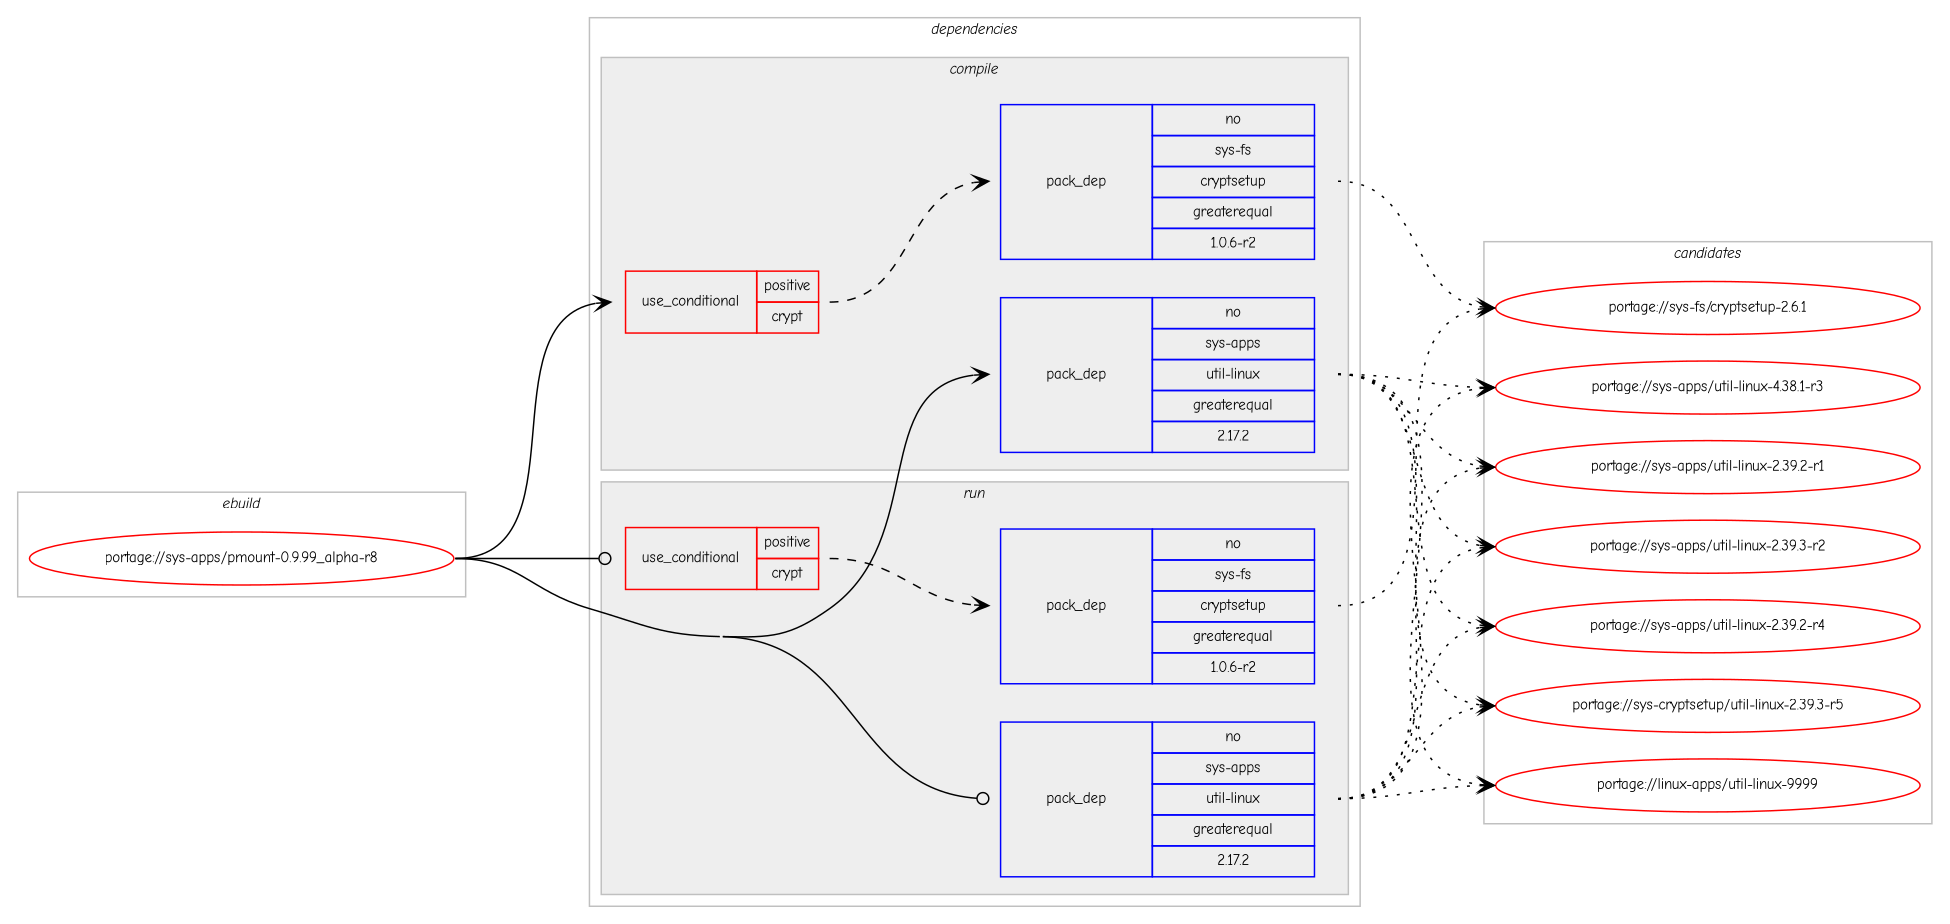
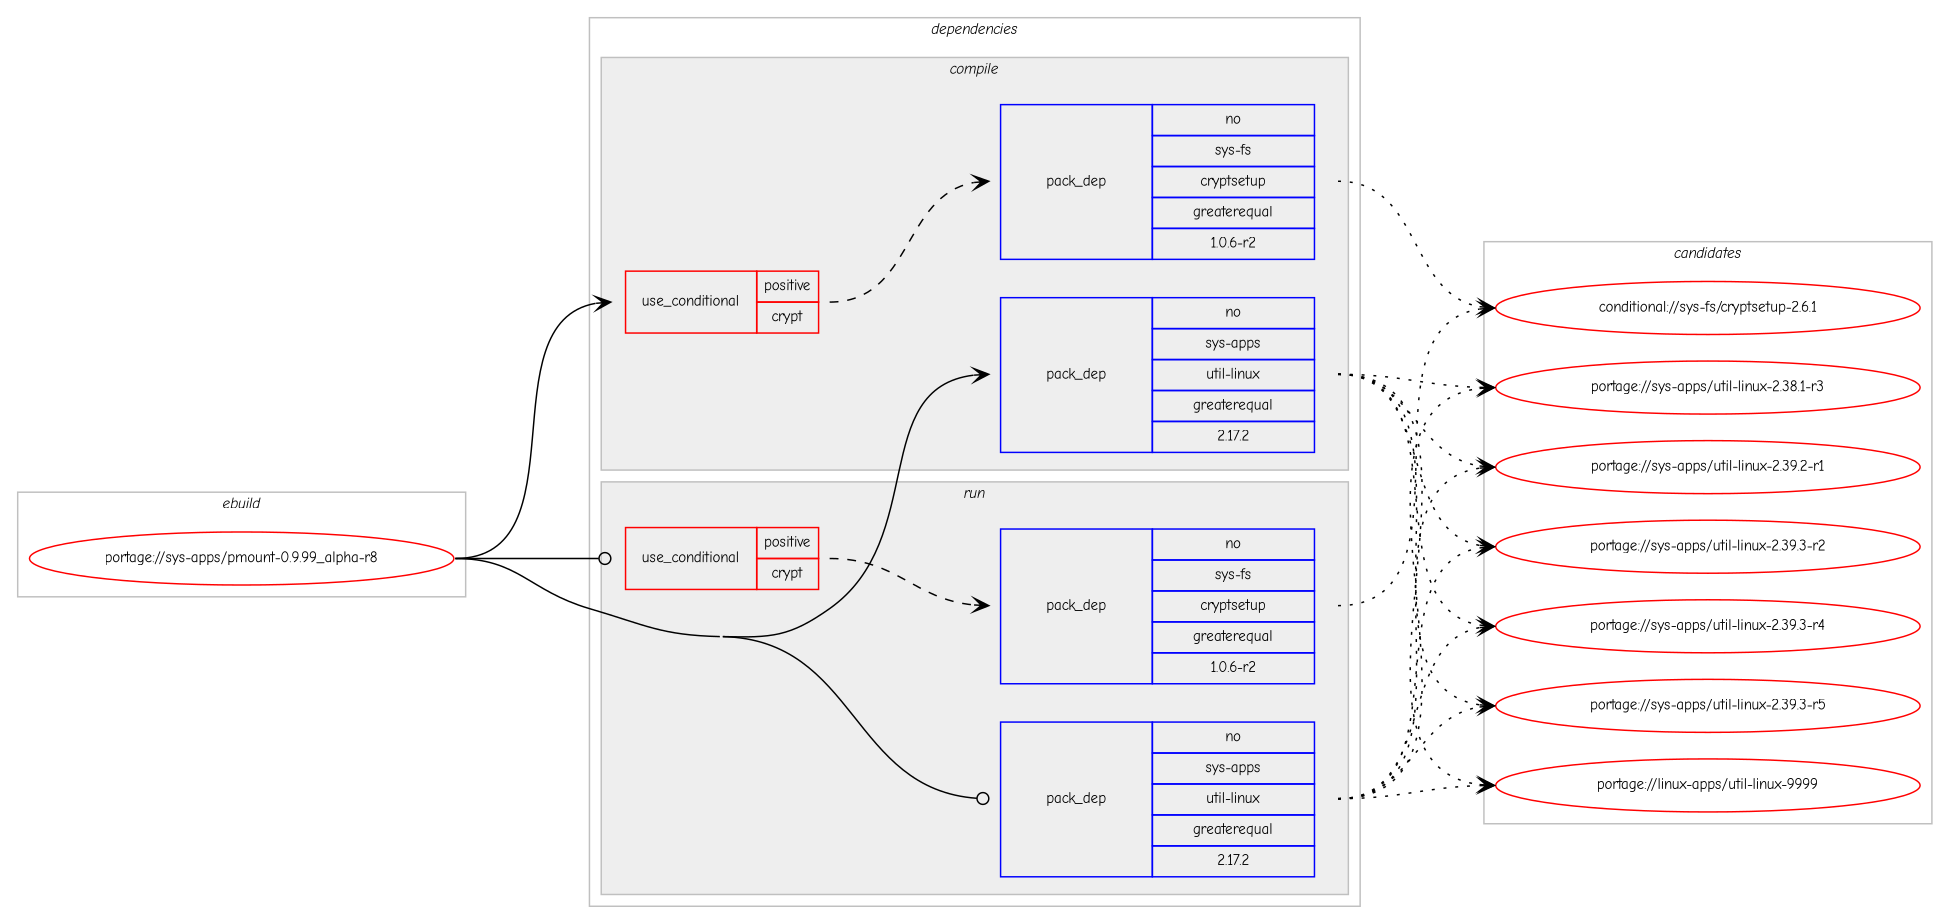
(1708, 308) -> (1708, 308)
(1708, 388) -> (1708, 388)
(1708, 626) -> (1708, 626)
(1708, 706) -> (1708, 706)
